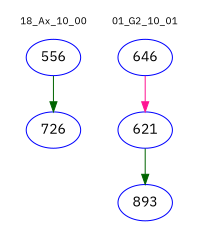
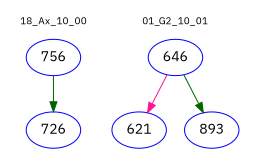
(53, 57) -> (53, 57)
(145, 161) -> (191, 89)
